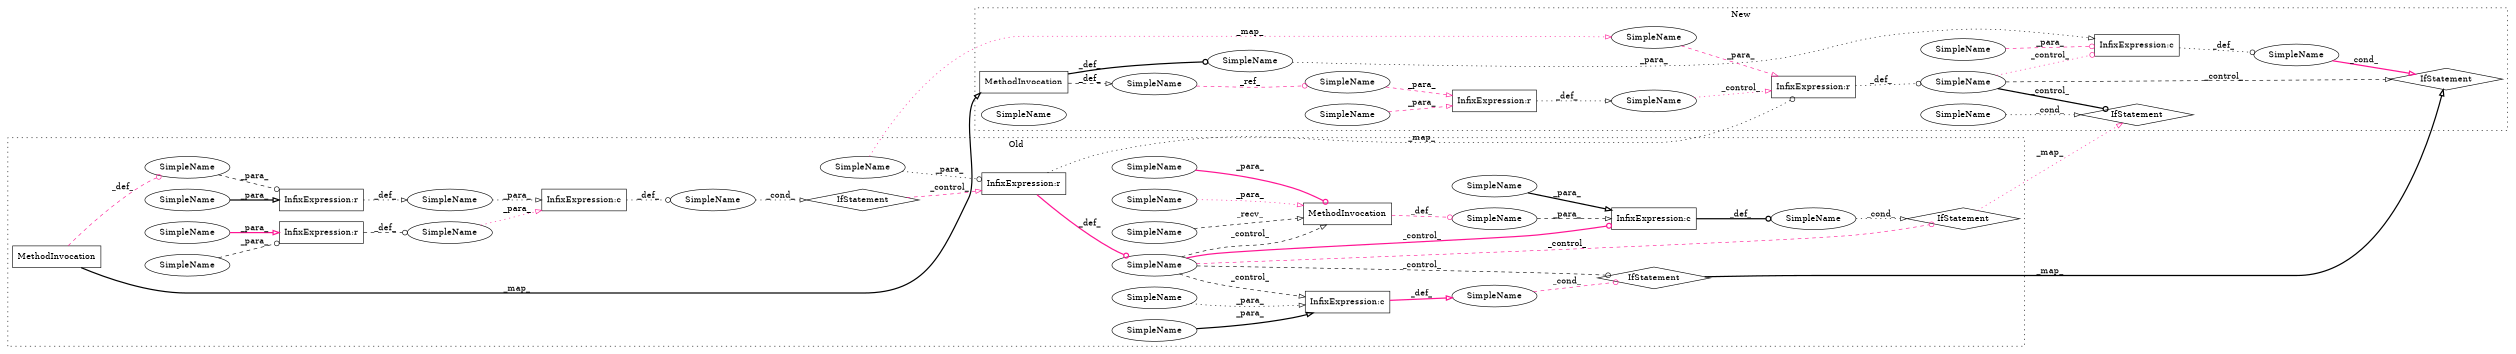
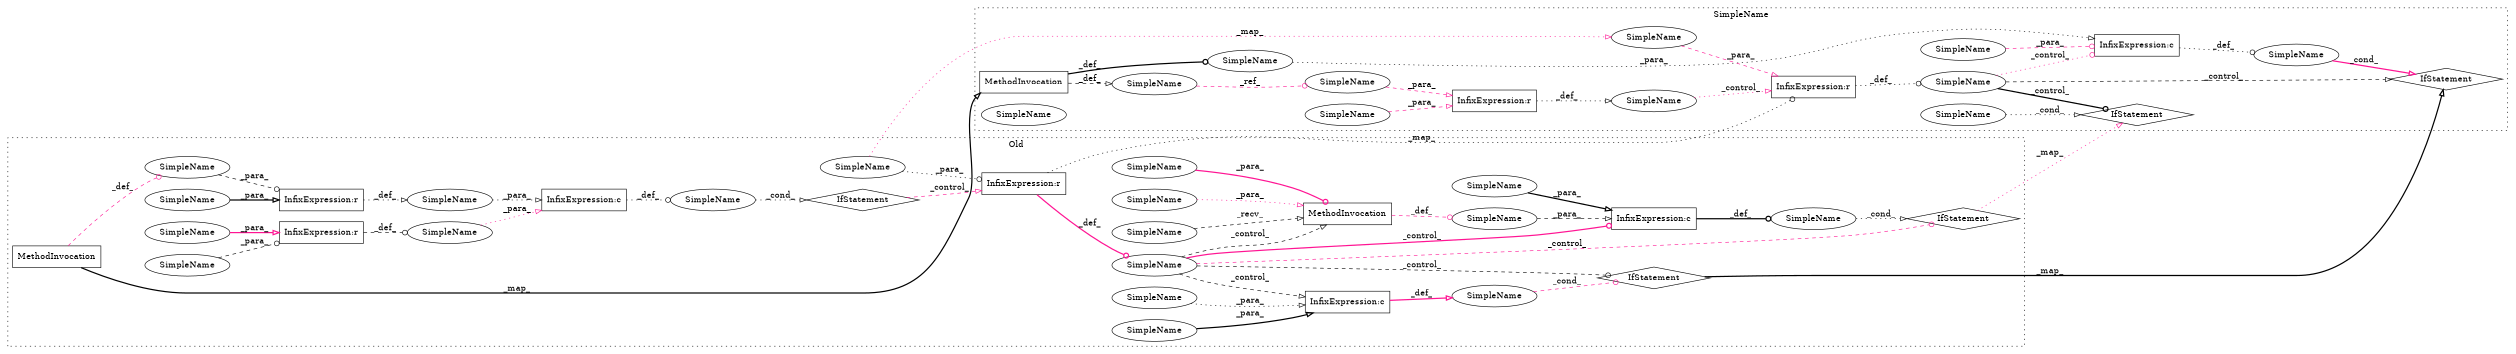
(1741, 15) -> (1741, 15)
